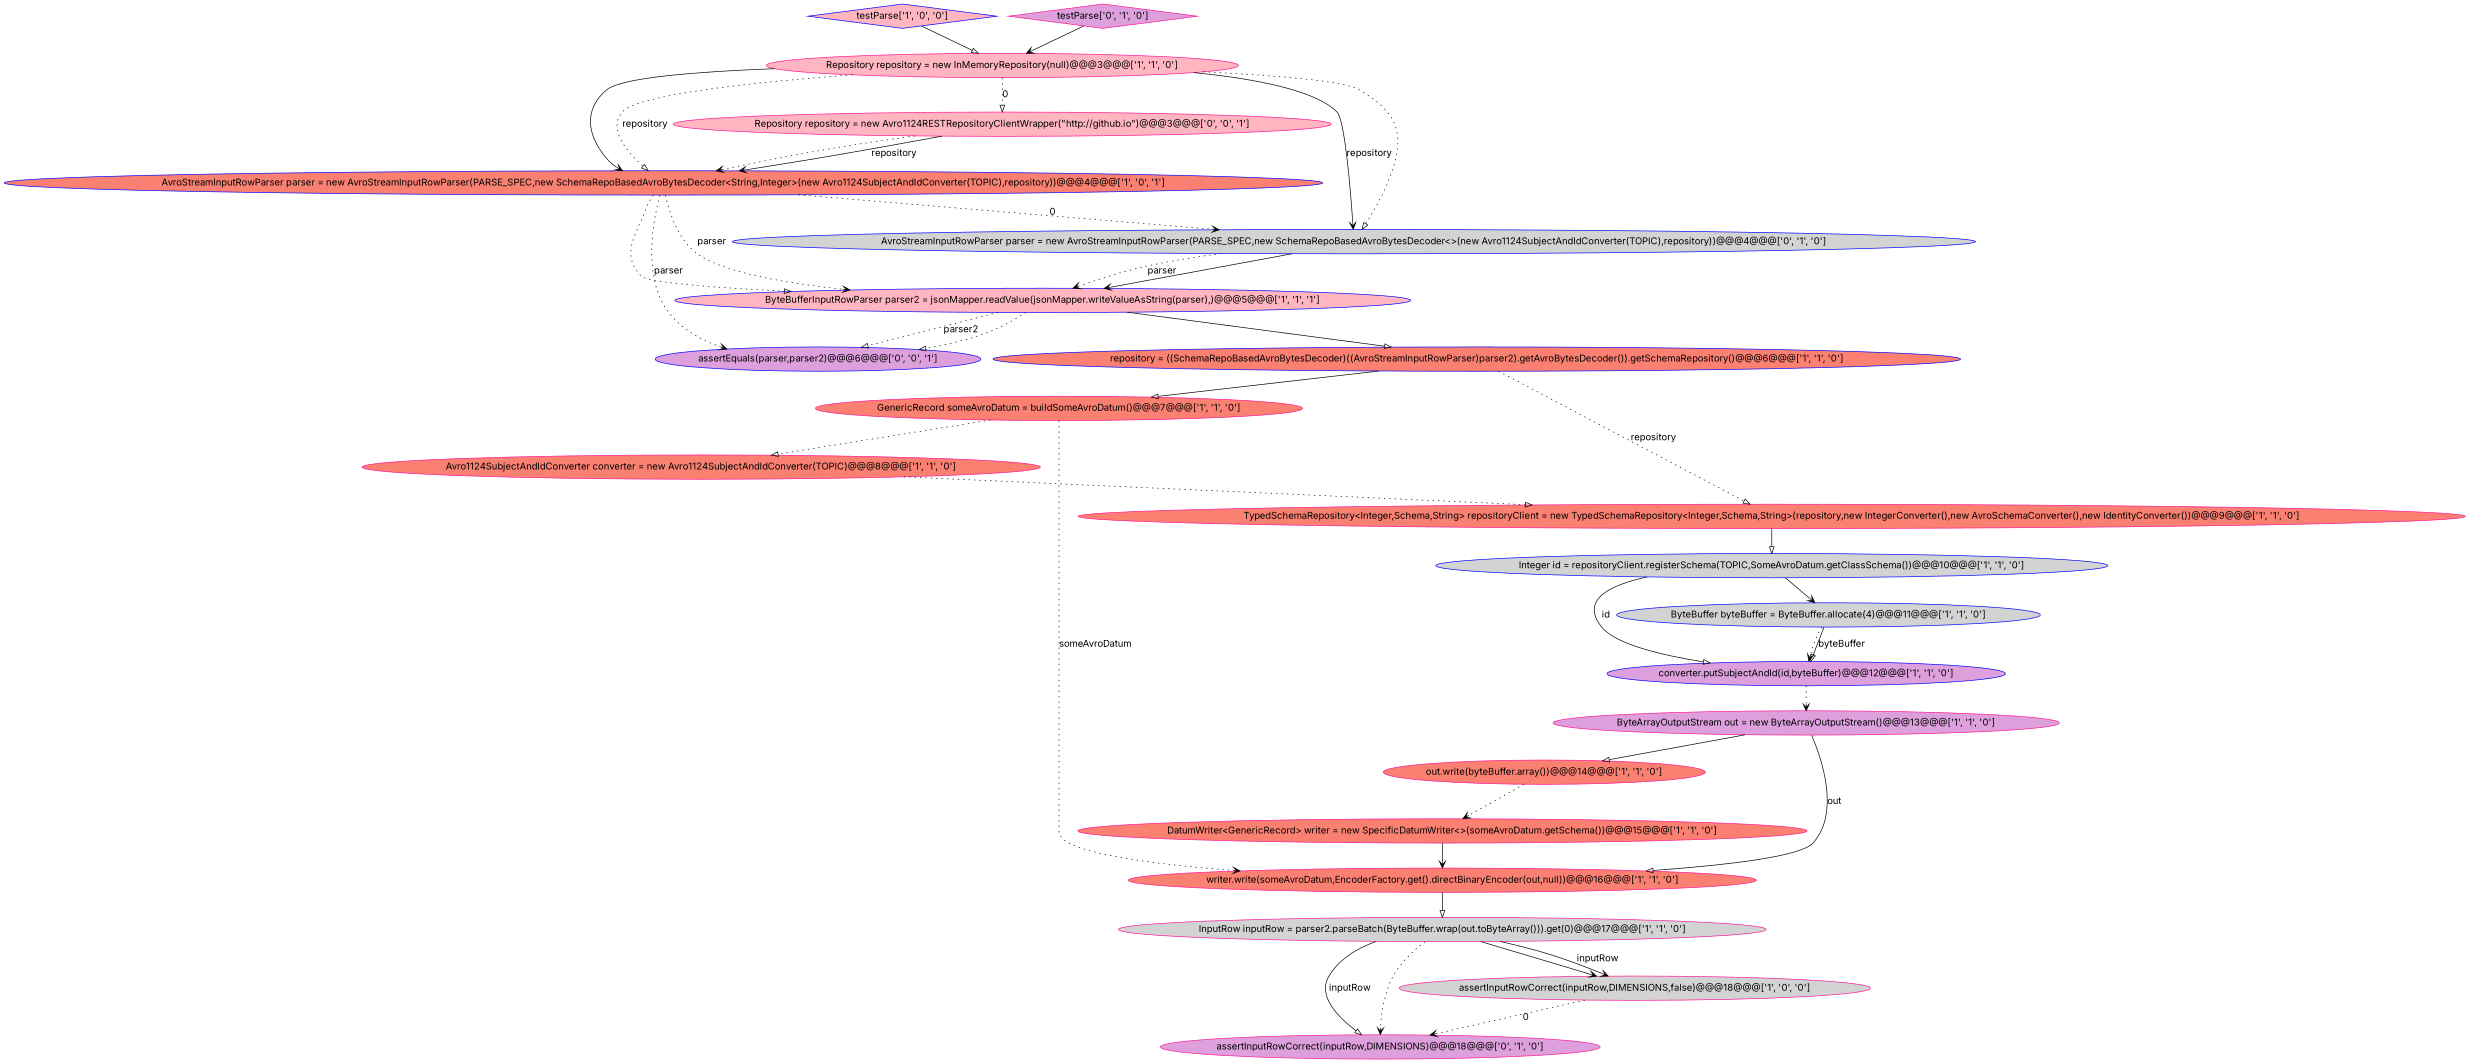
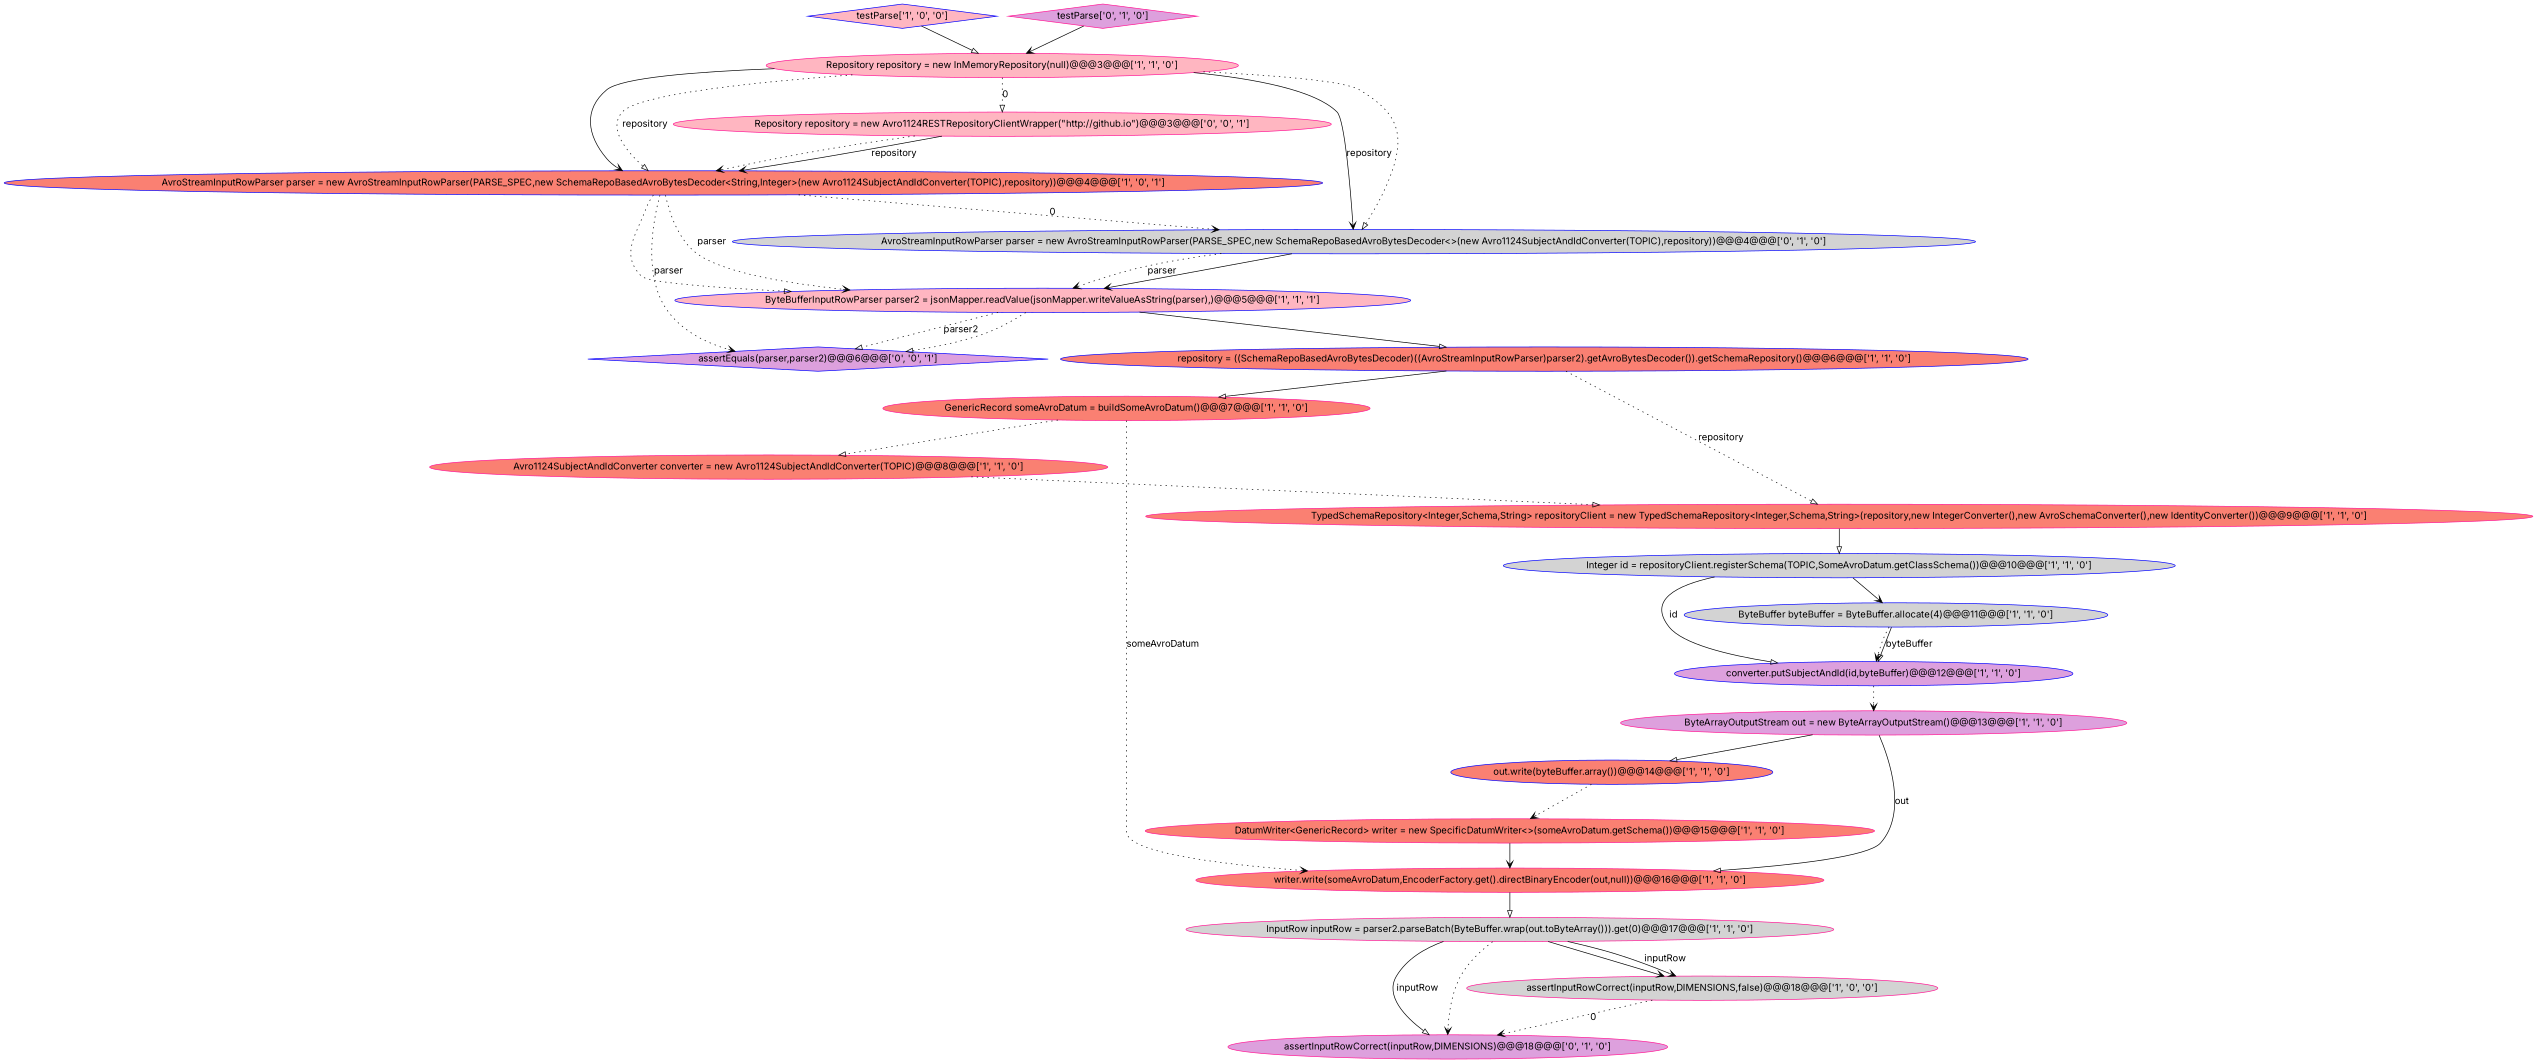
(818, 359) -> (818, 359)
(1544, 772) -> (1612, 772)
